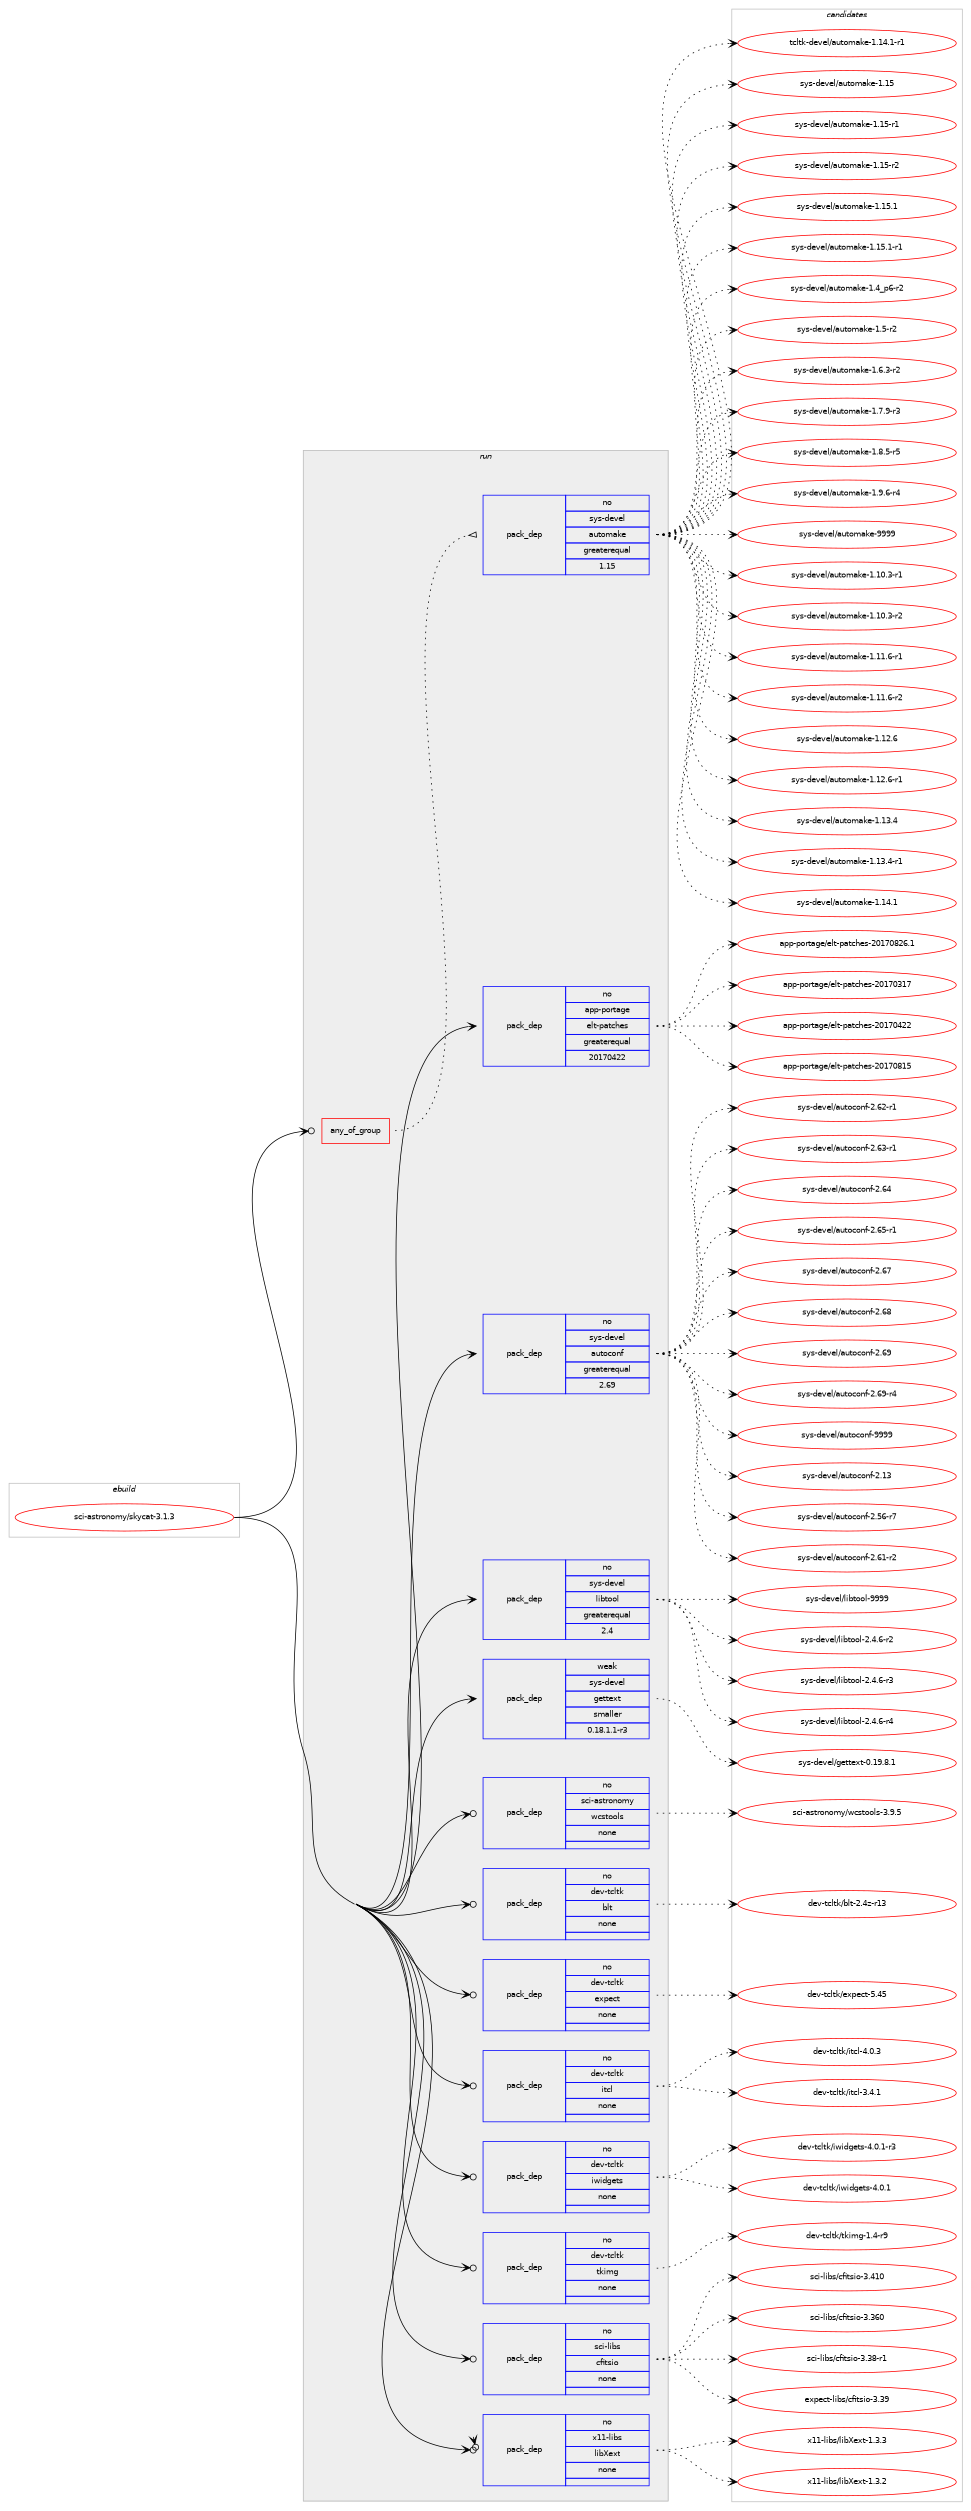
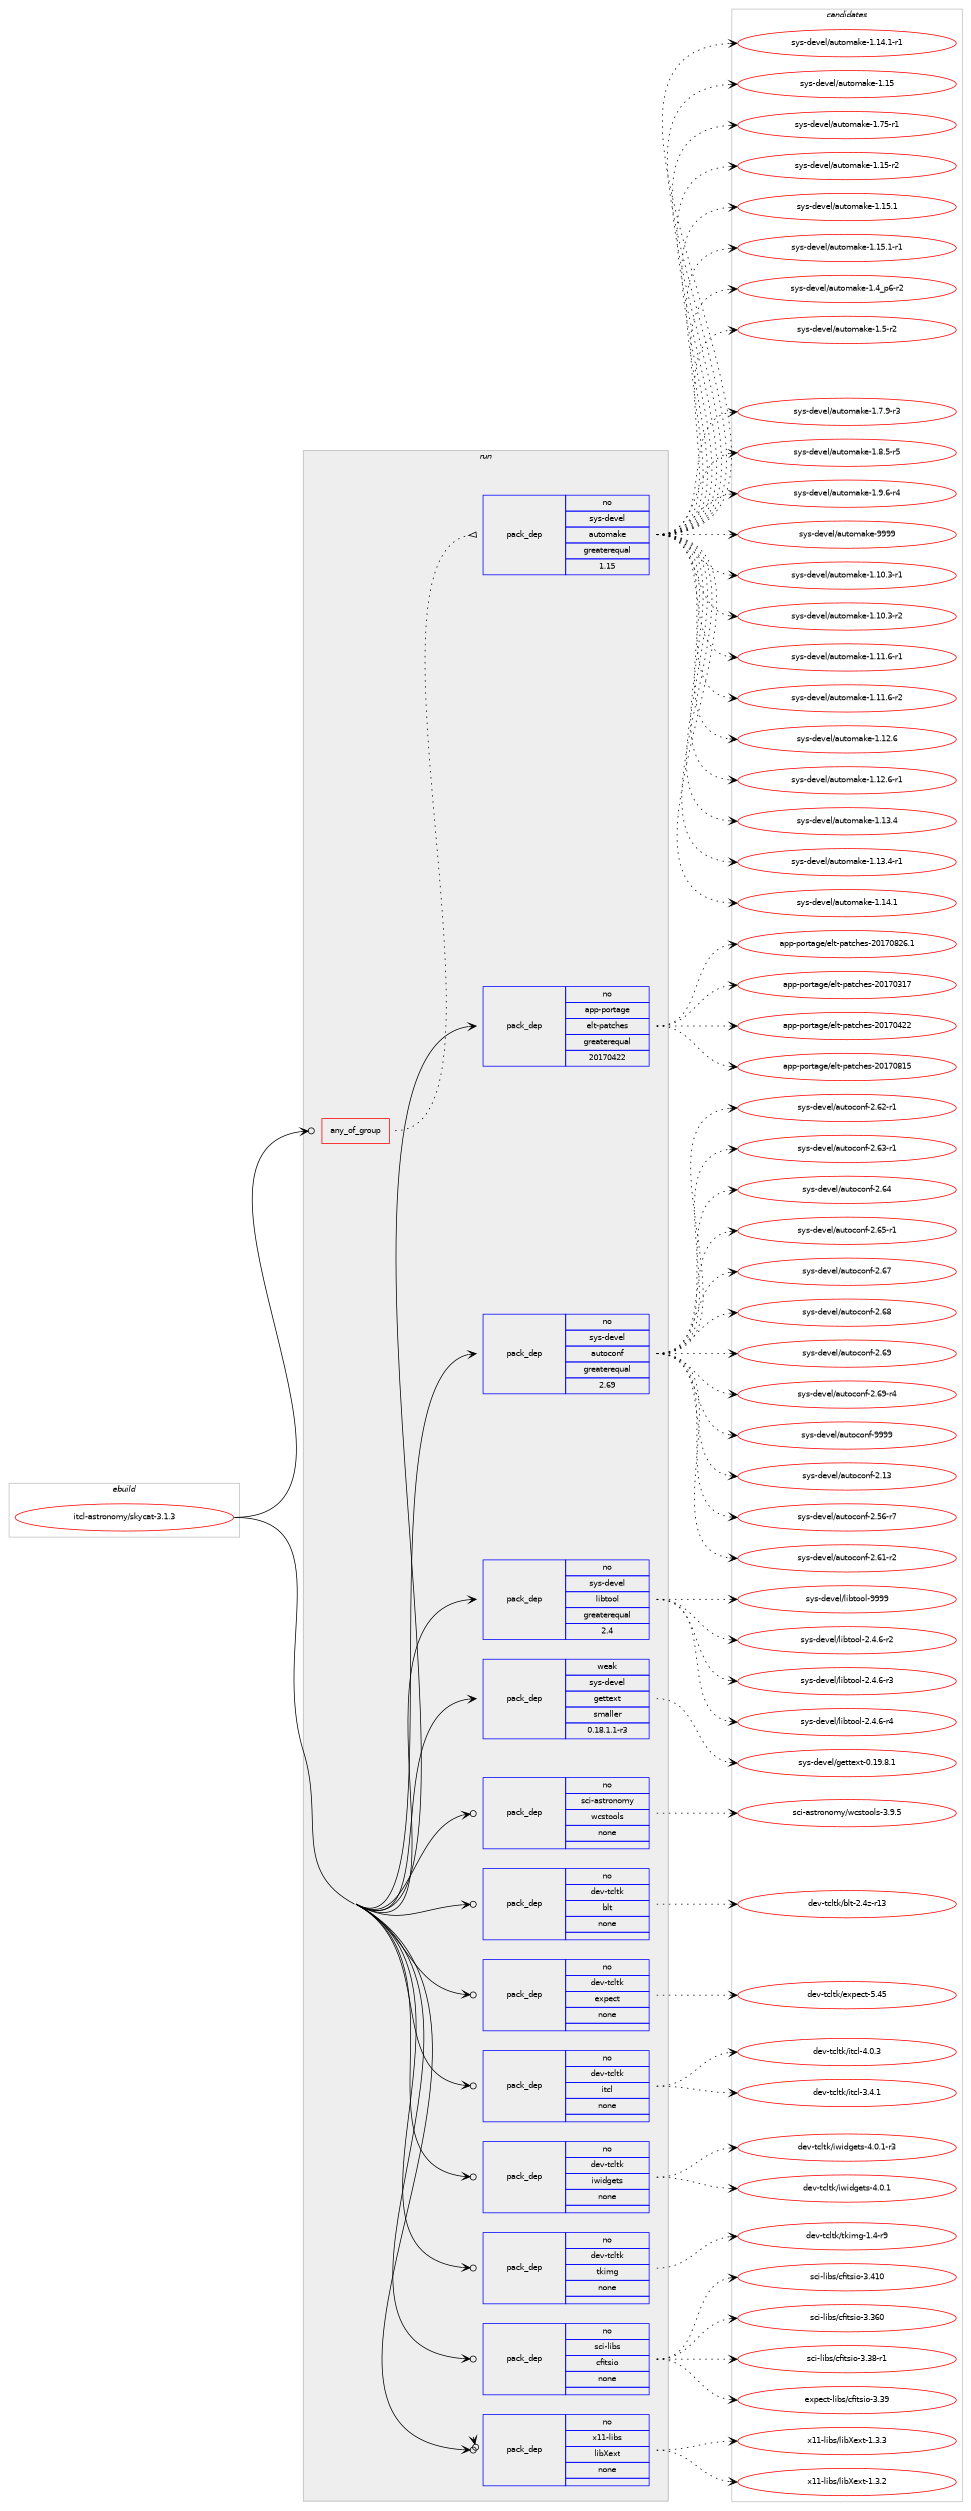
(847, 43) -> (847, 43)
(847, 125) -> (847, 125)
(847, 371) -> none
(124, 1517) -> (124, 1517)
